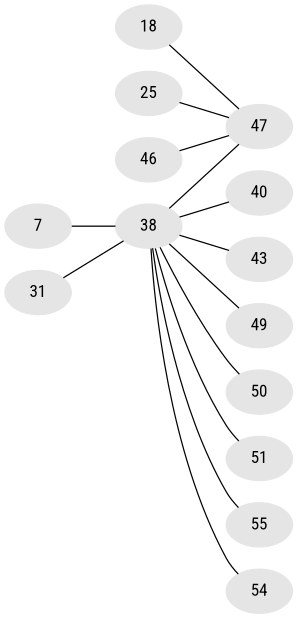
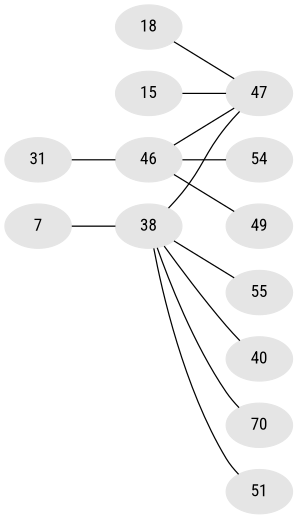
(149, 93) -> (149, 93)
(93, 259) -> (94, 160)
(259, 259) -> none
(204, 276) -> (204, 193)
(259, 392) -> (259, 425)
(176, 417) -> (196, 160)
